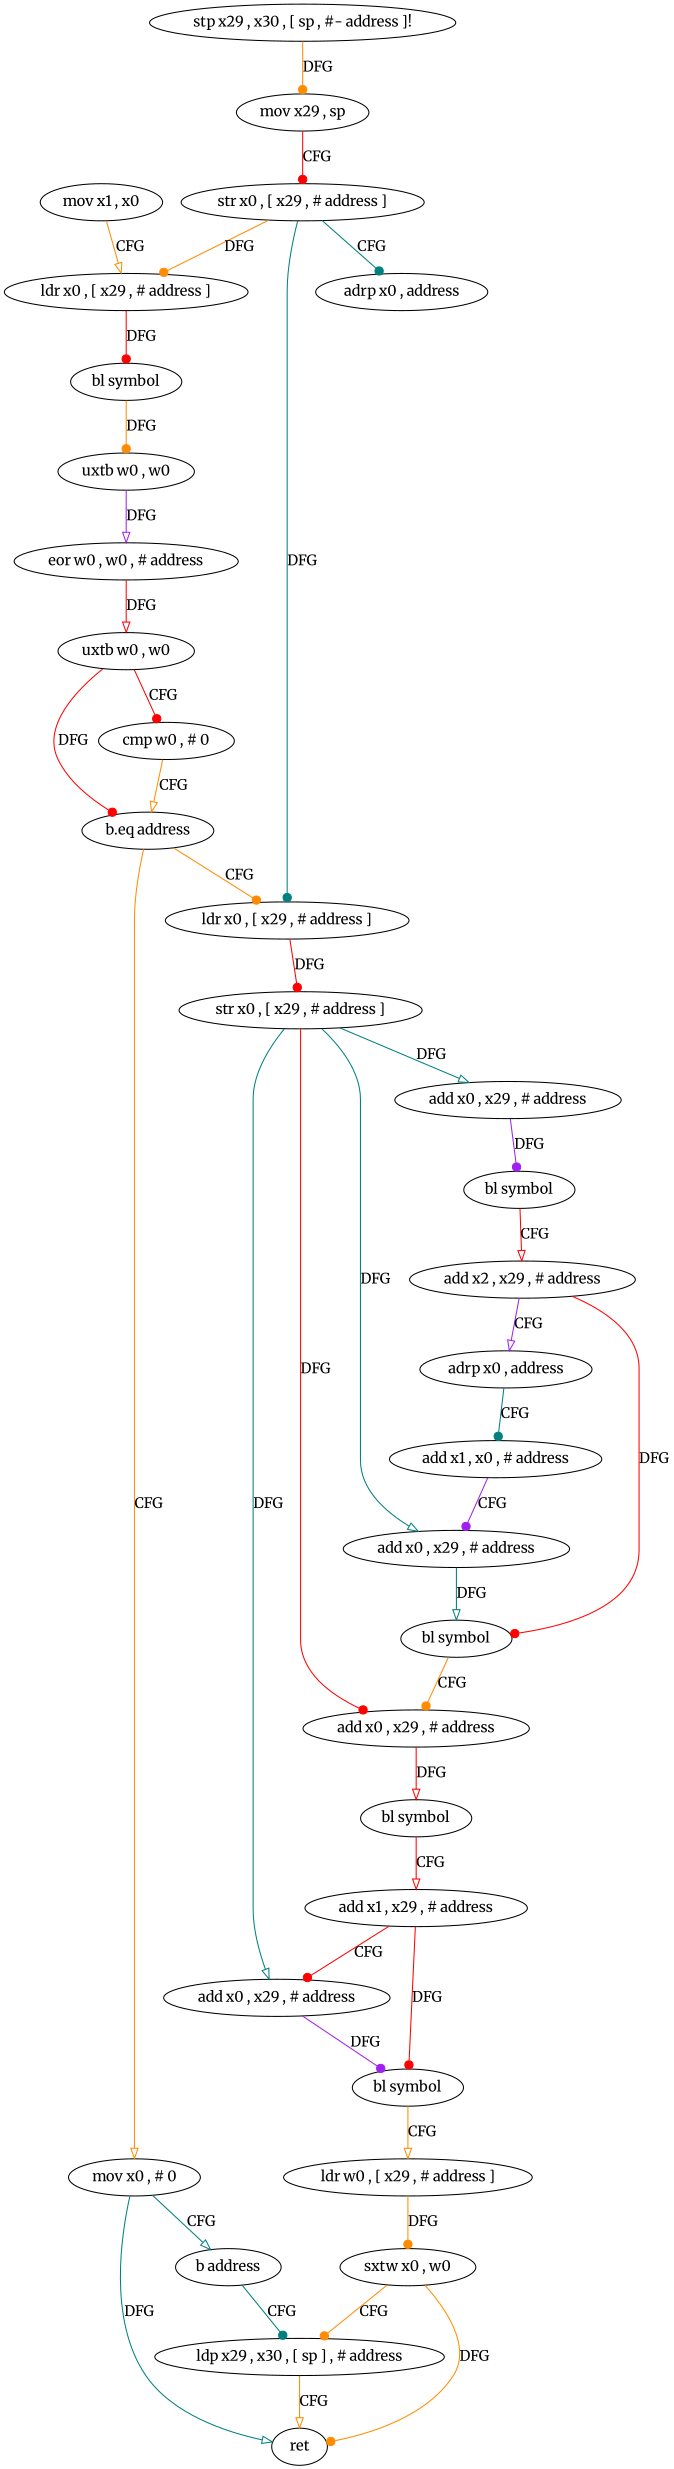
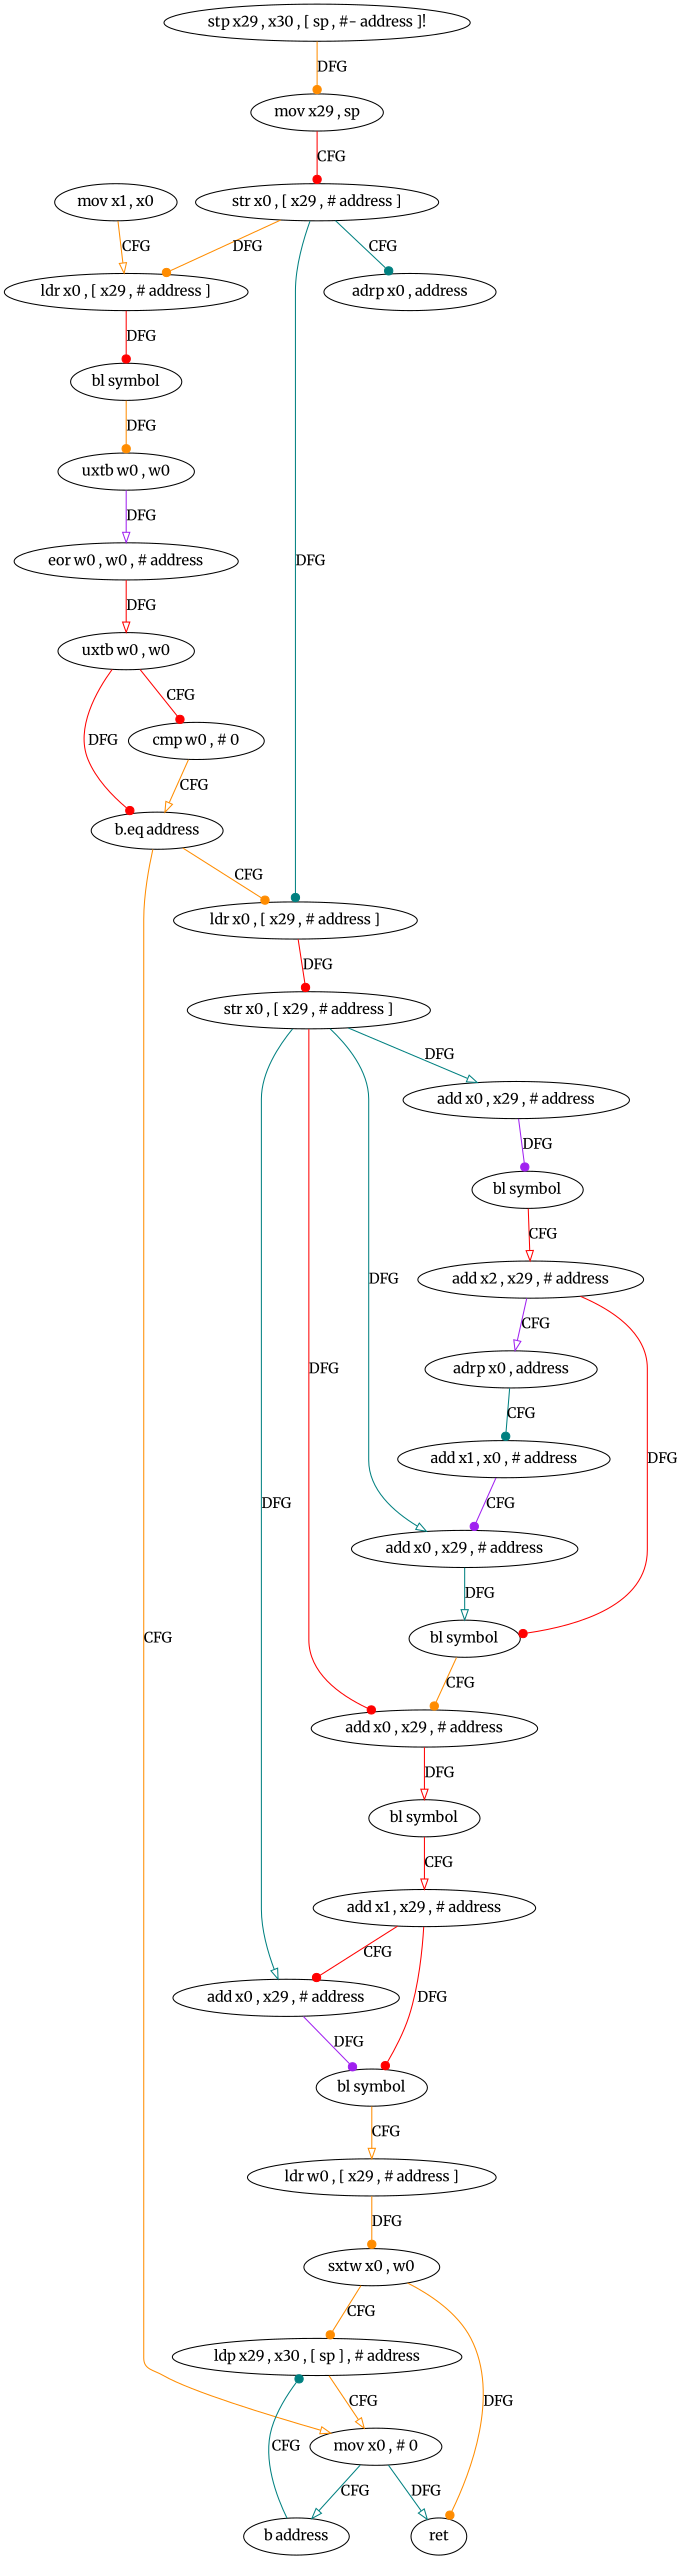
(300, 2397) -> (344, 2398)
